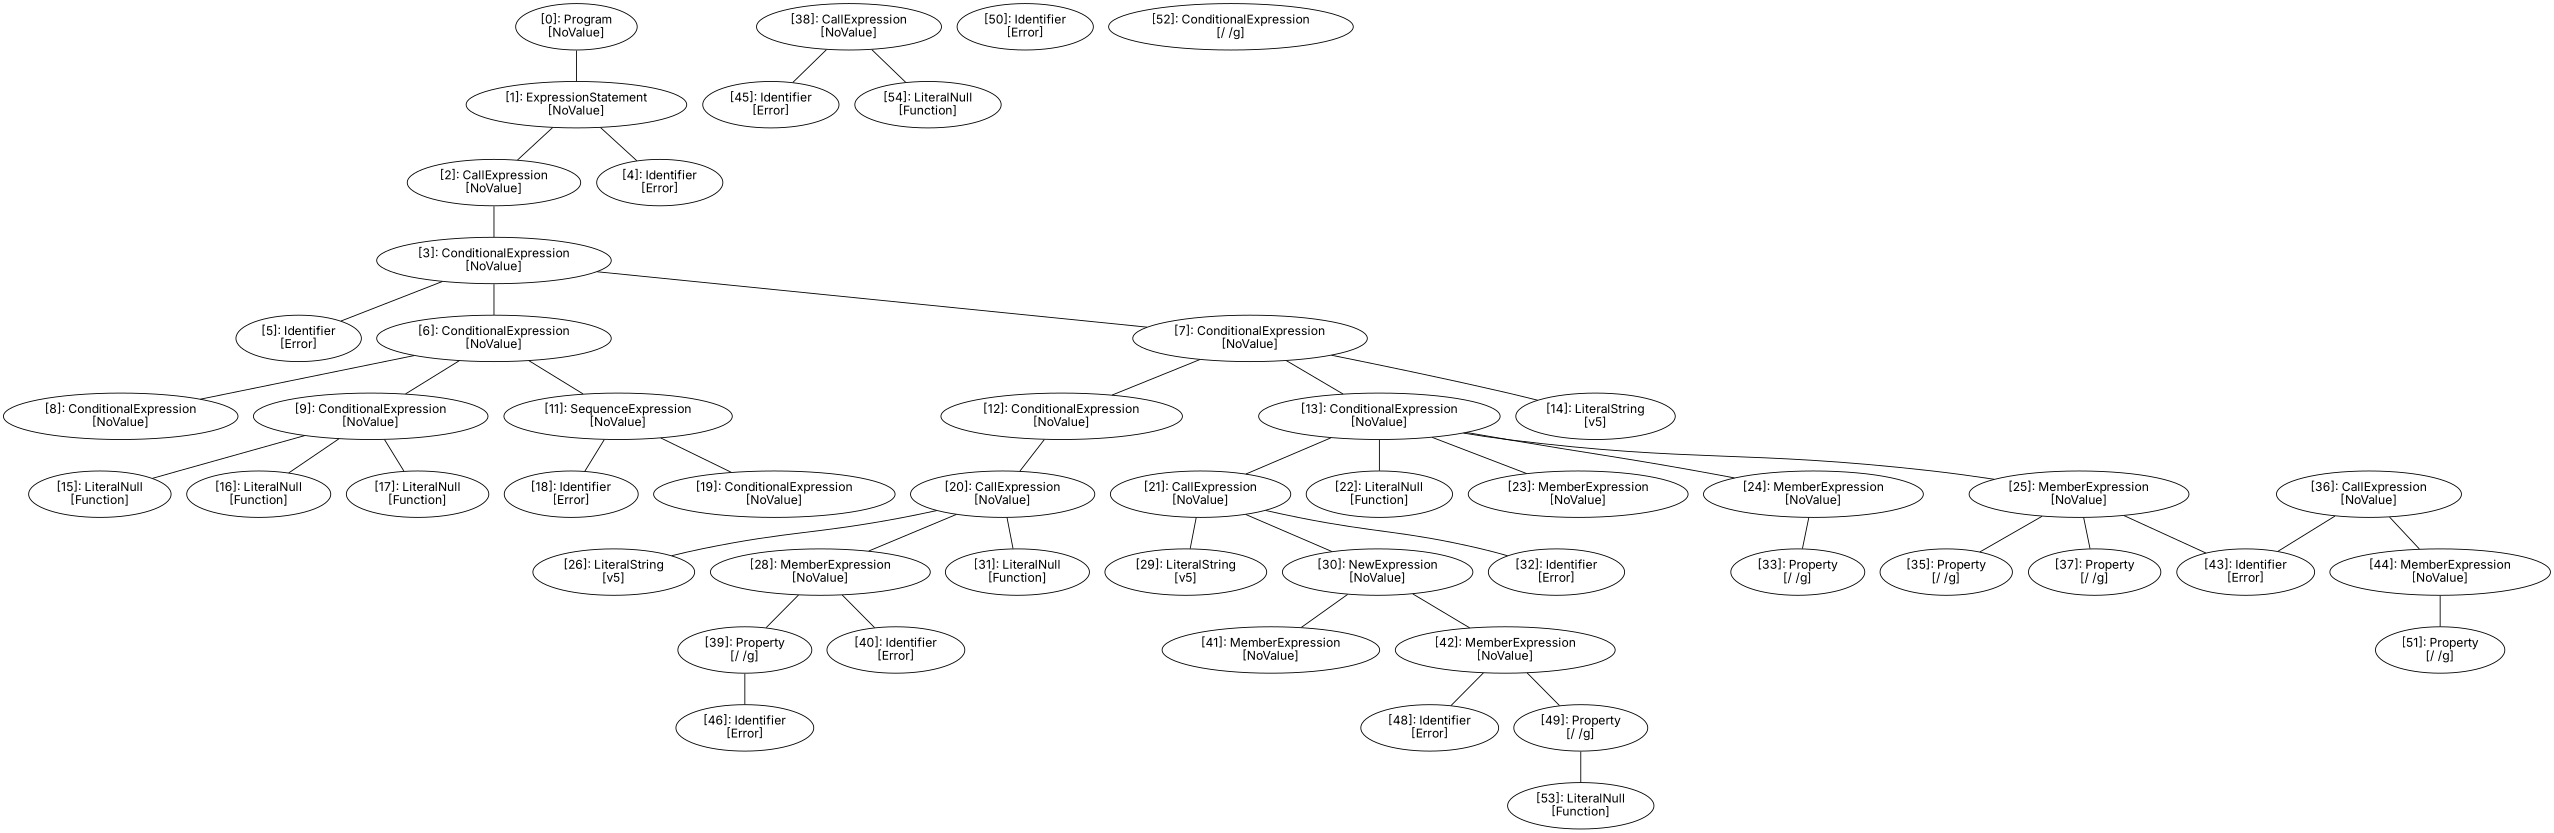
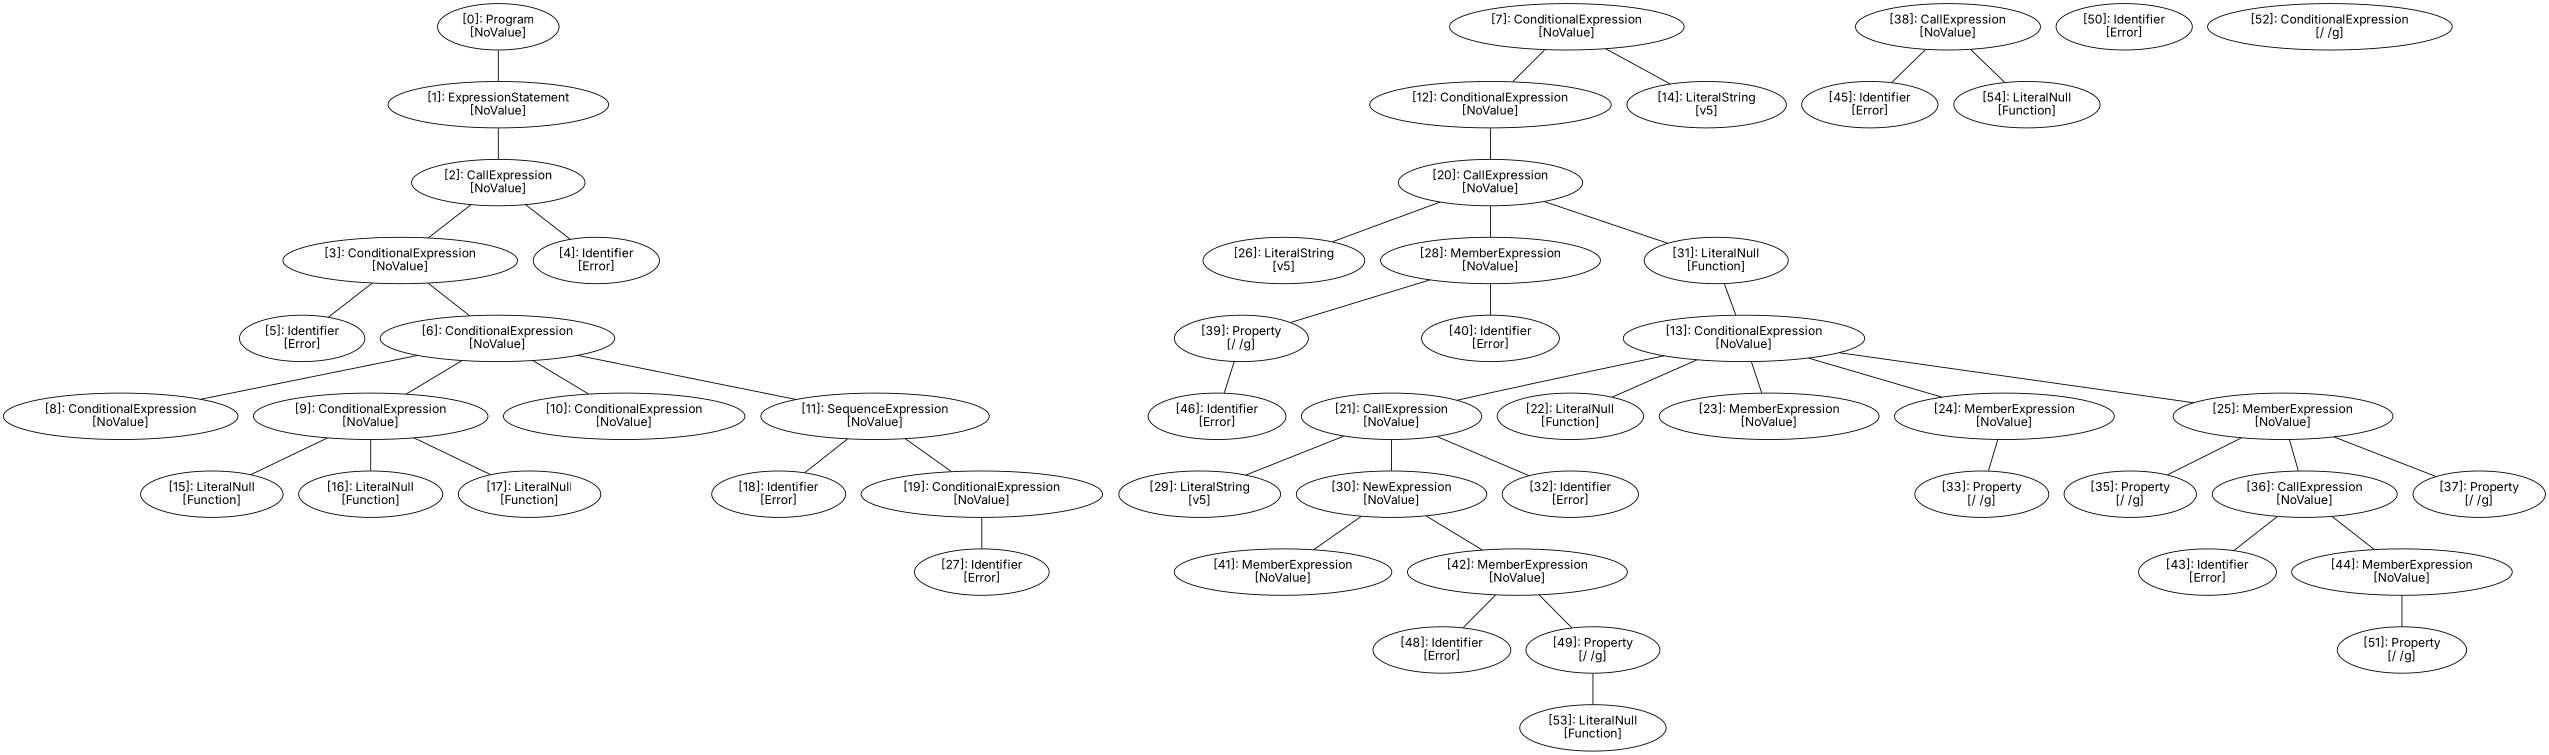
(619, 144) -> (548, 222)
(872, 299) -> none
(1315, 377) -> (1730, 299)
none -> (624, 416)
(2165, 534) -> (2294, 455)
none -> (982, 572)
